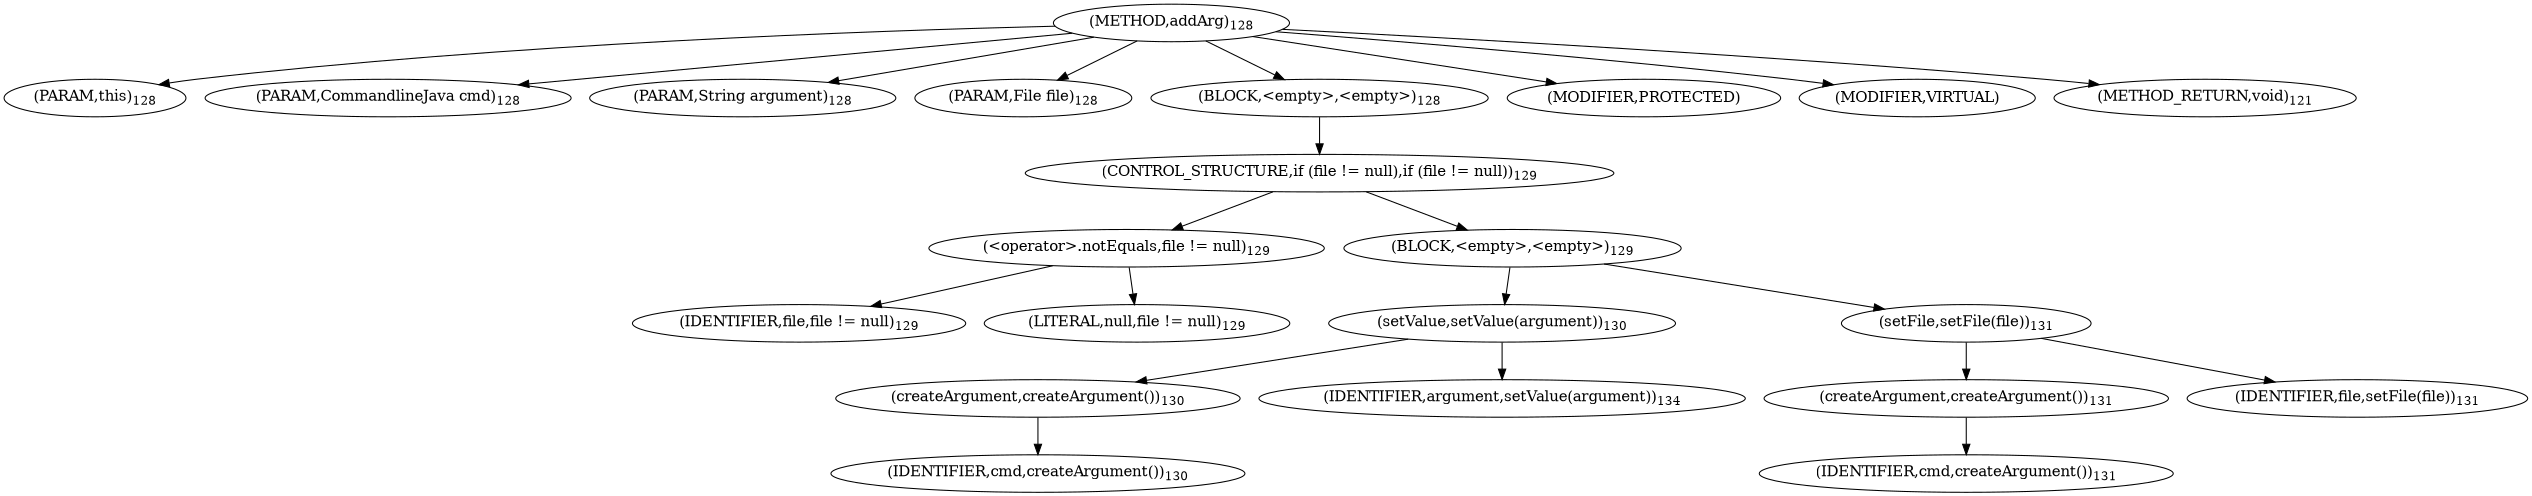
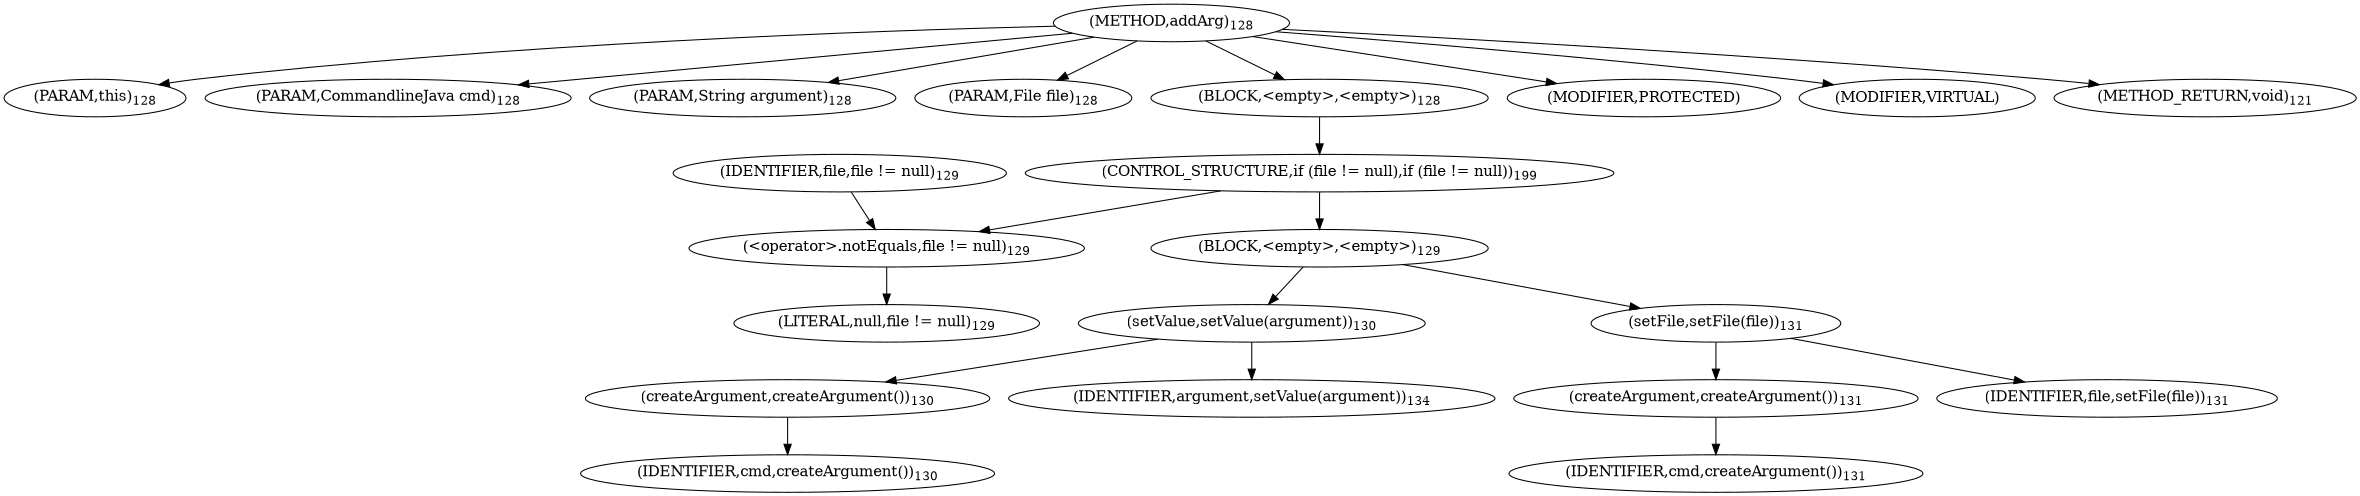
(1526, 172) -> (1526, 172)
(967, 285) -> (860, 206)
